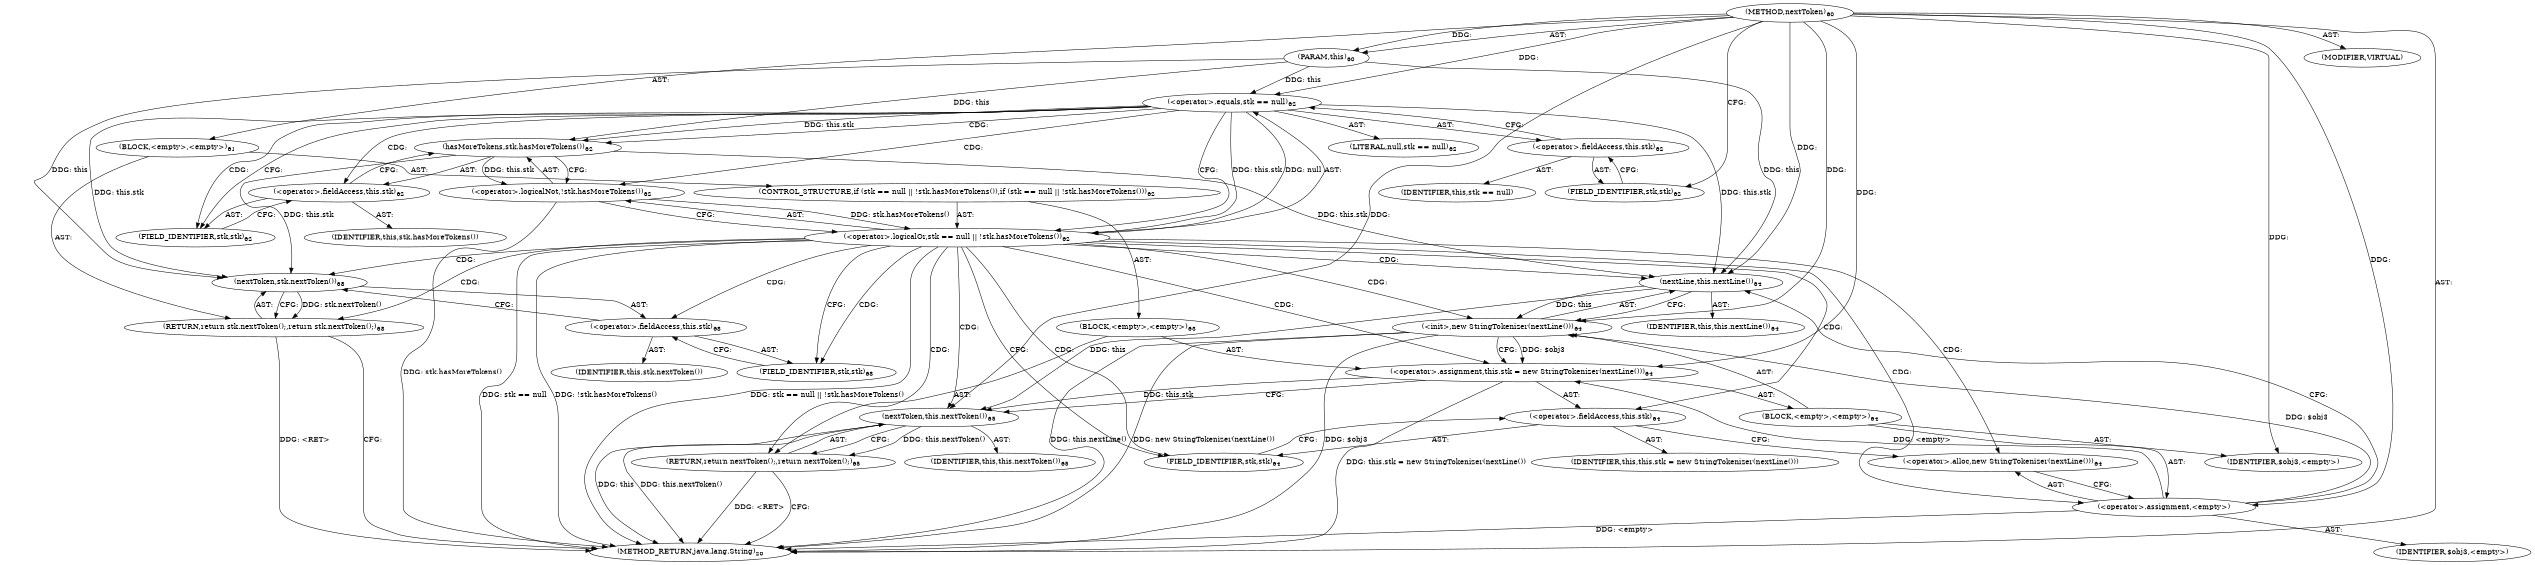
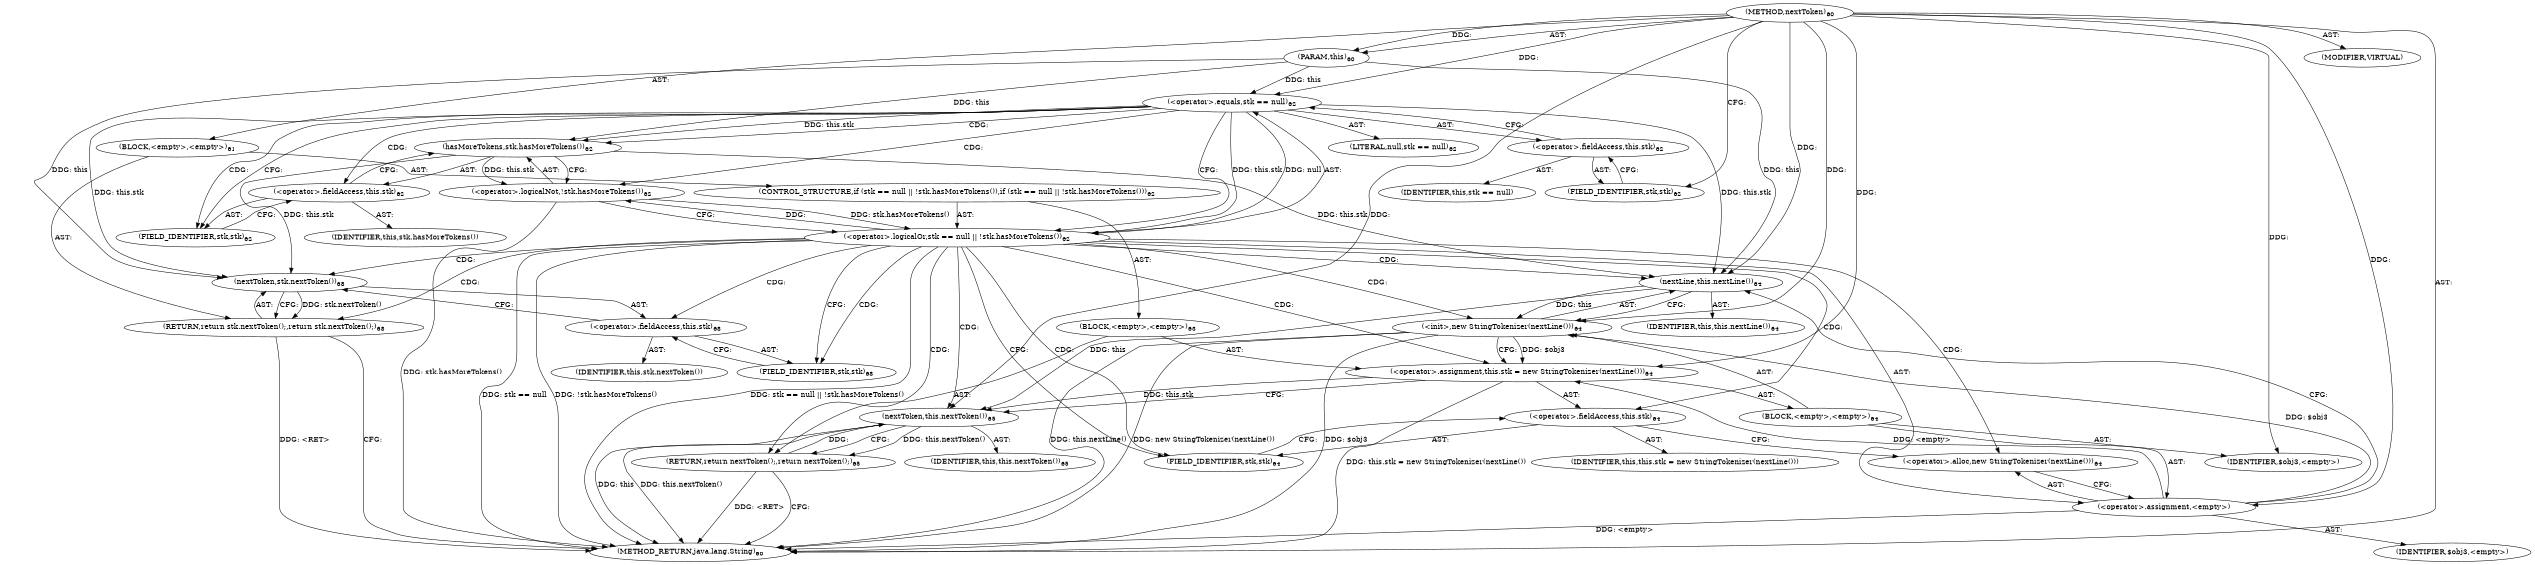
(797, 215) -> (797, 215)
(1903, 373) -> (1903, 373)
(840, 440) -> (840, 440)
(760, 552) -> (760, 552)
